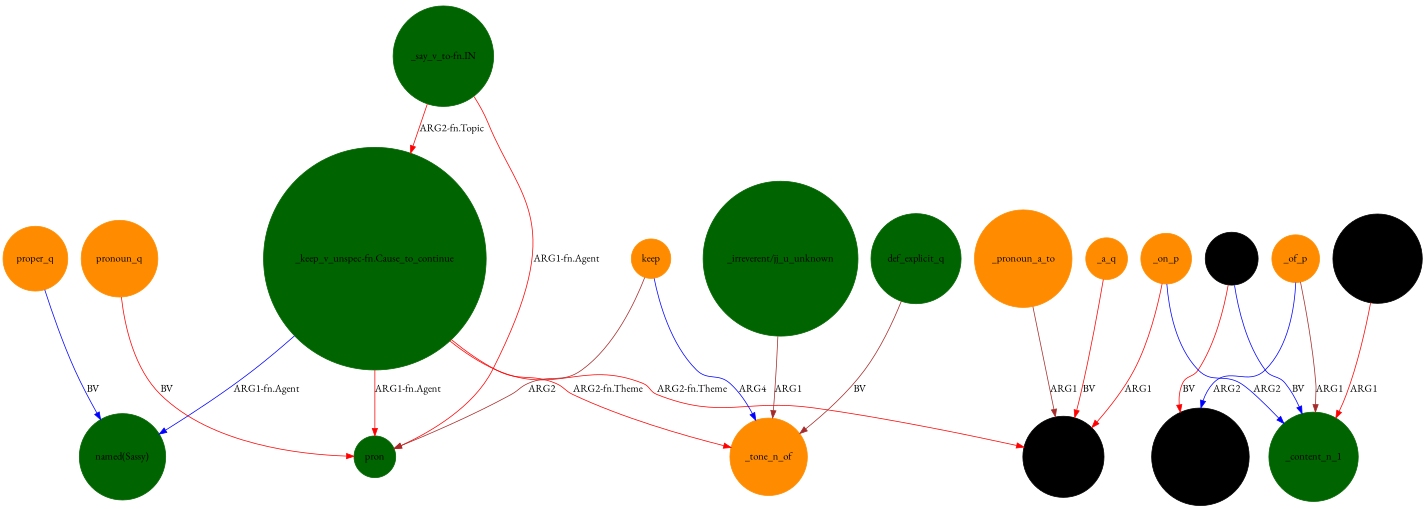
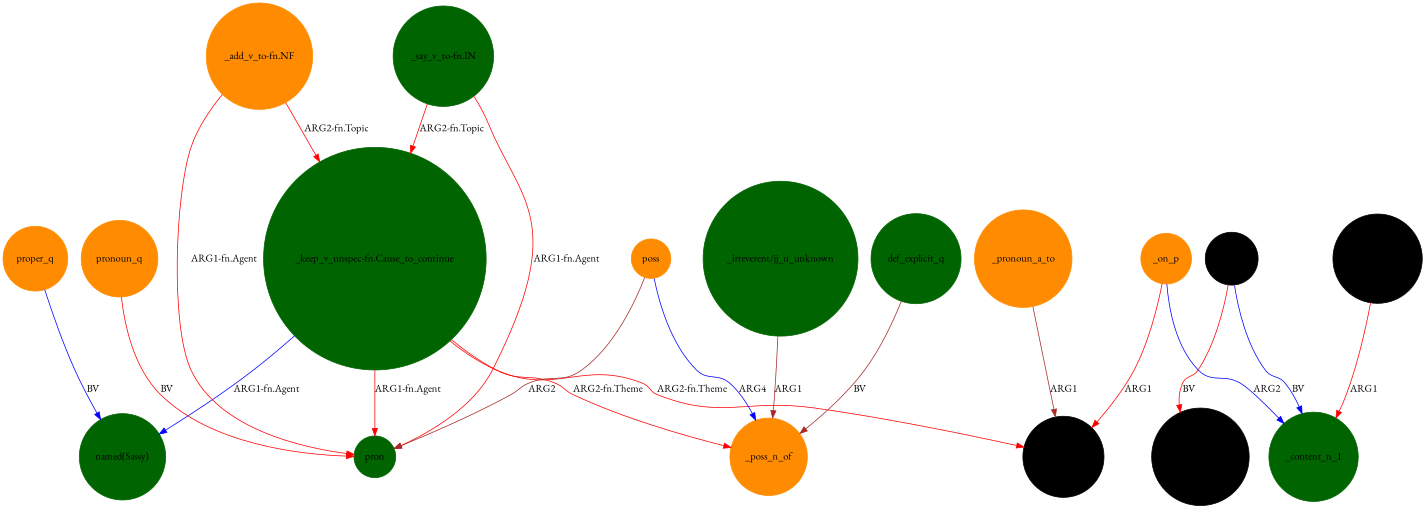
none -> (259, 56)
(651, 259) -> (651, 259)
(1107, 259) -> none
(1296, 259) -> none
(769, 457) -> (769, 457)
